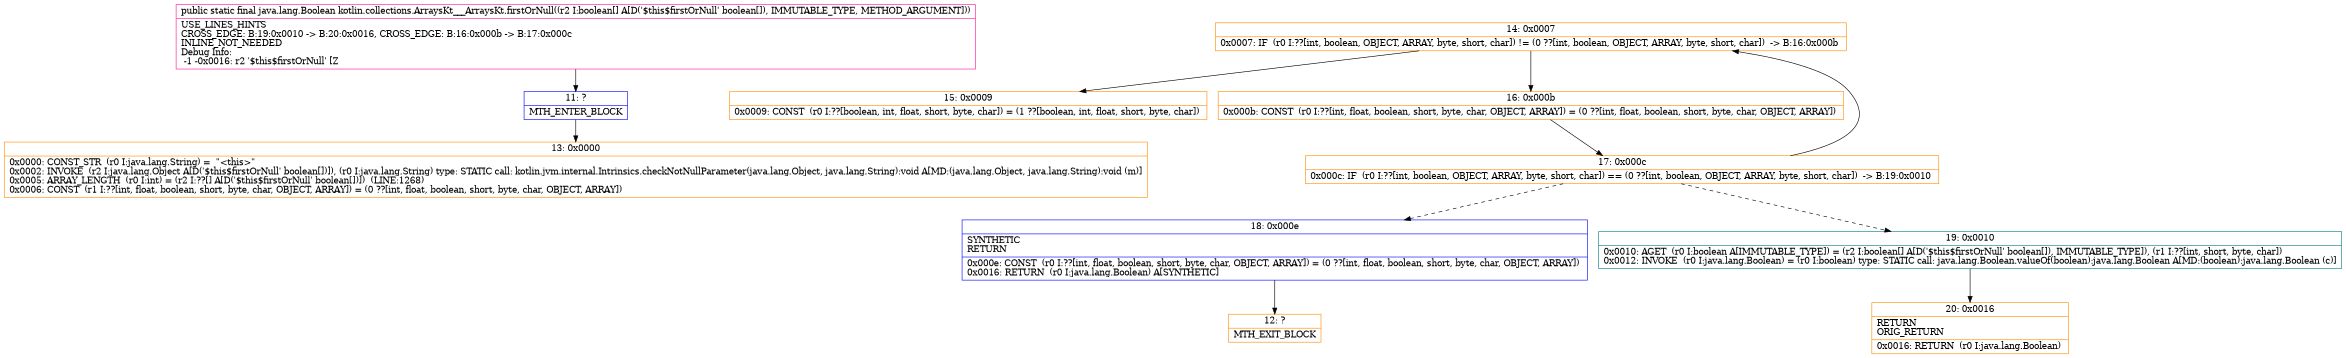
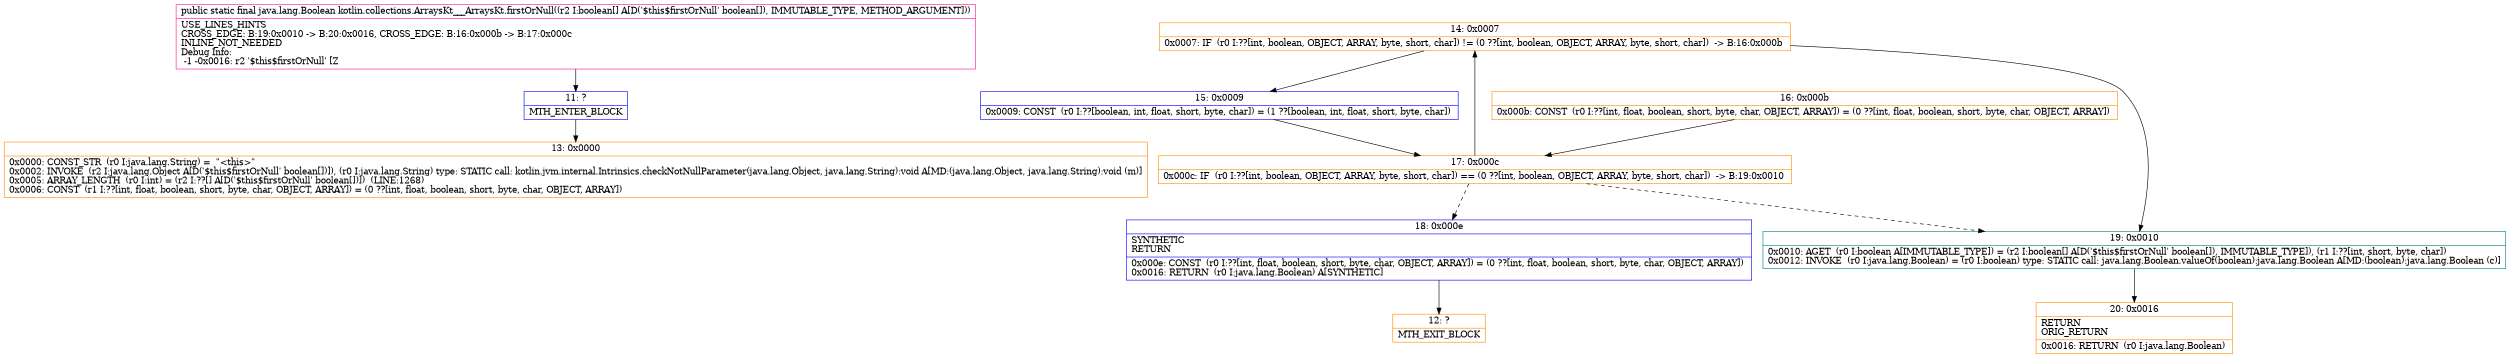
(1531, 68) -> (2029, 65)
(968, 106) -> (1219, 106)
none -> (1344, 137)
